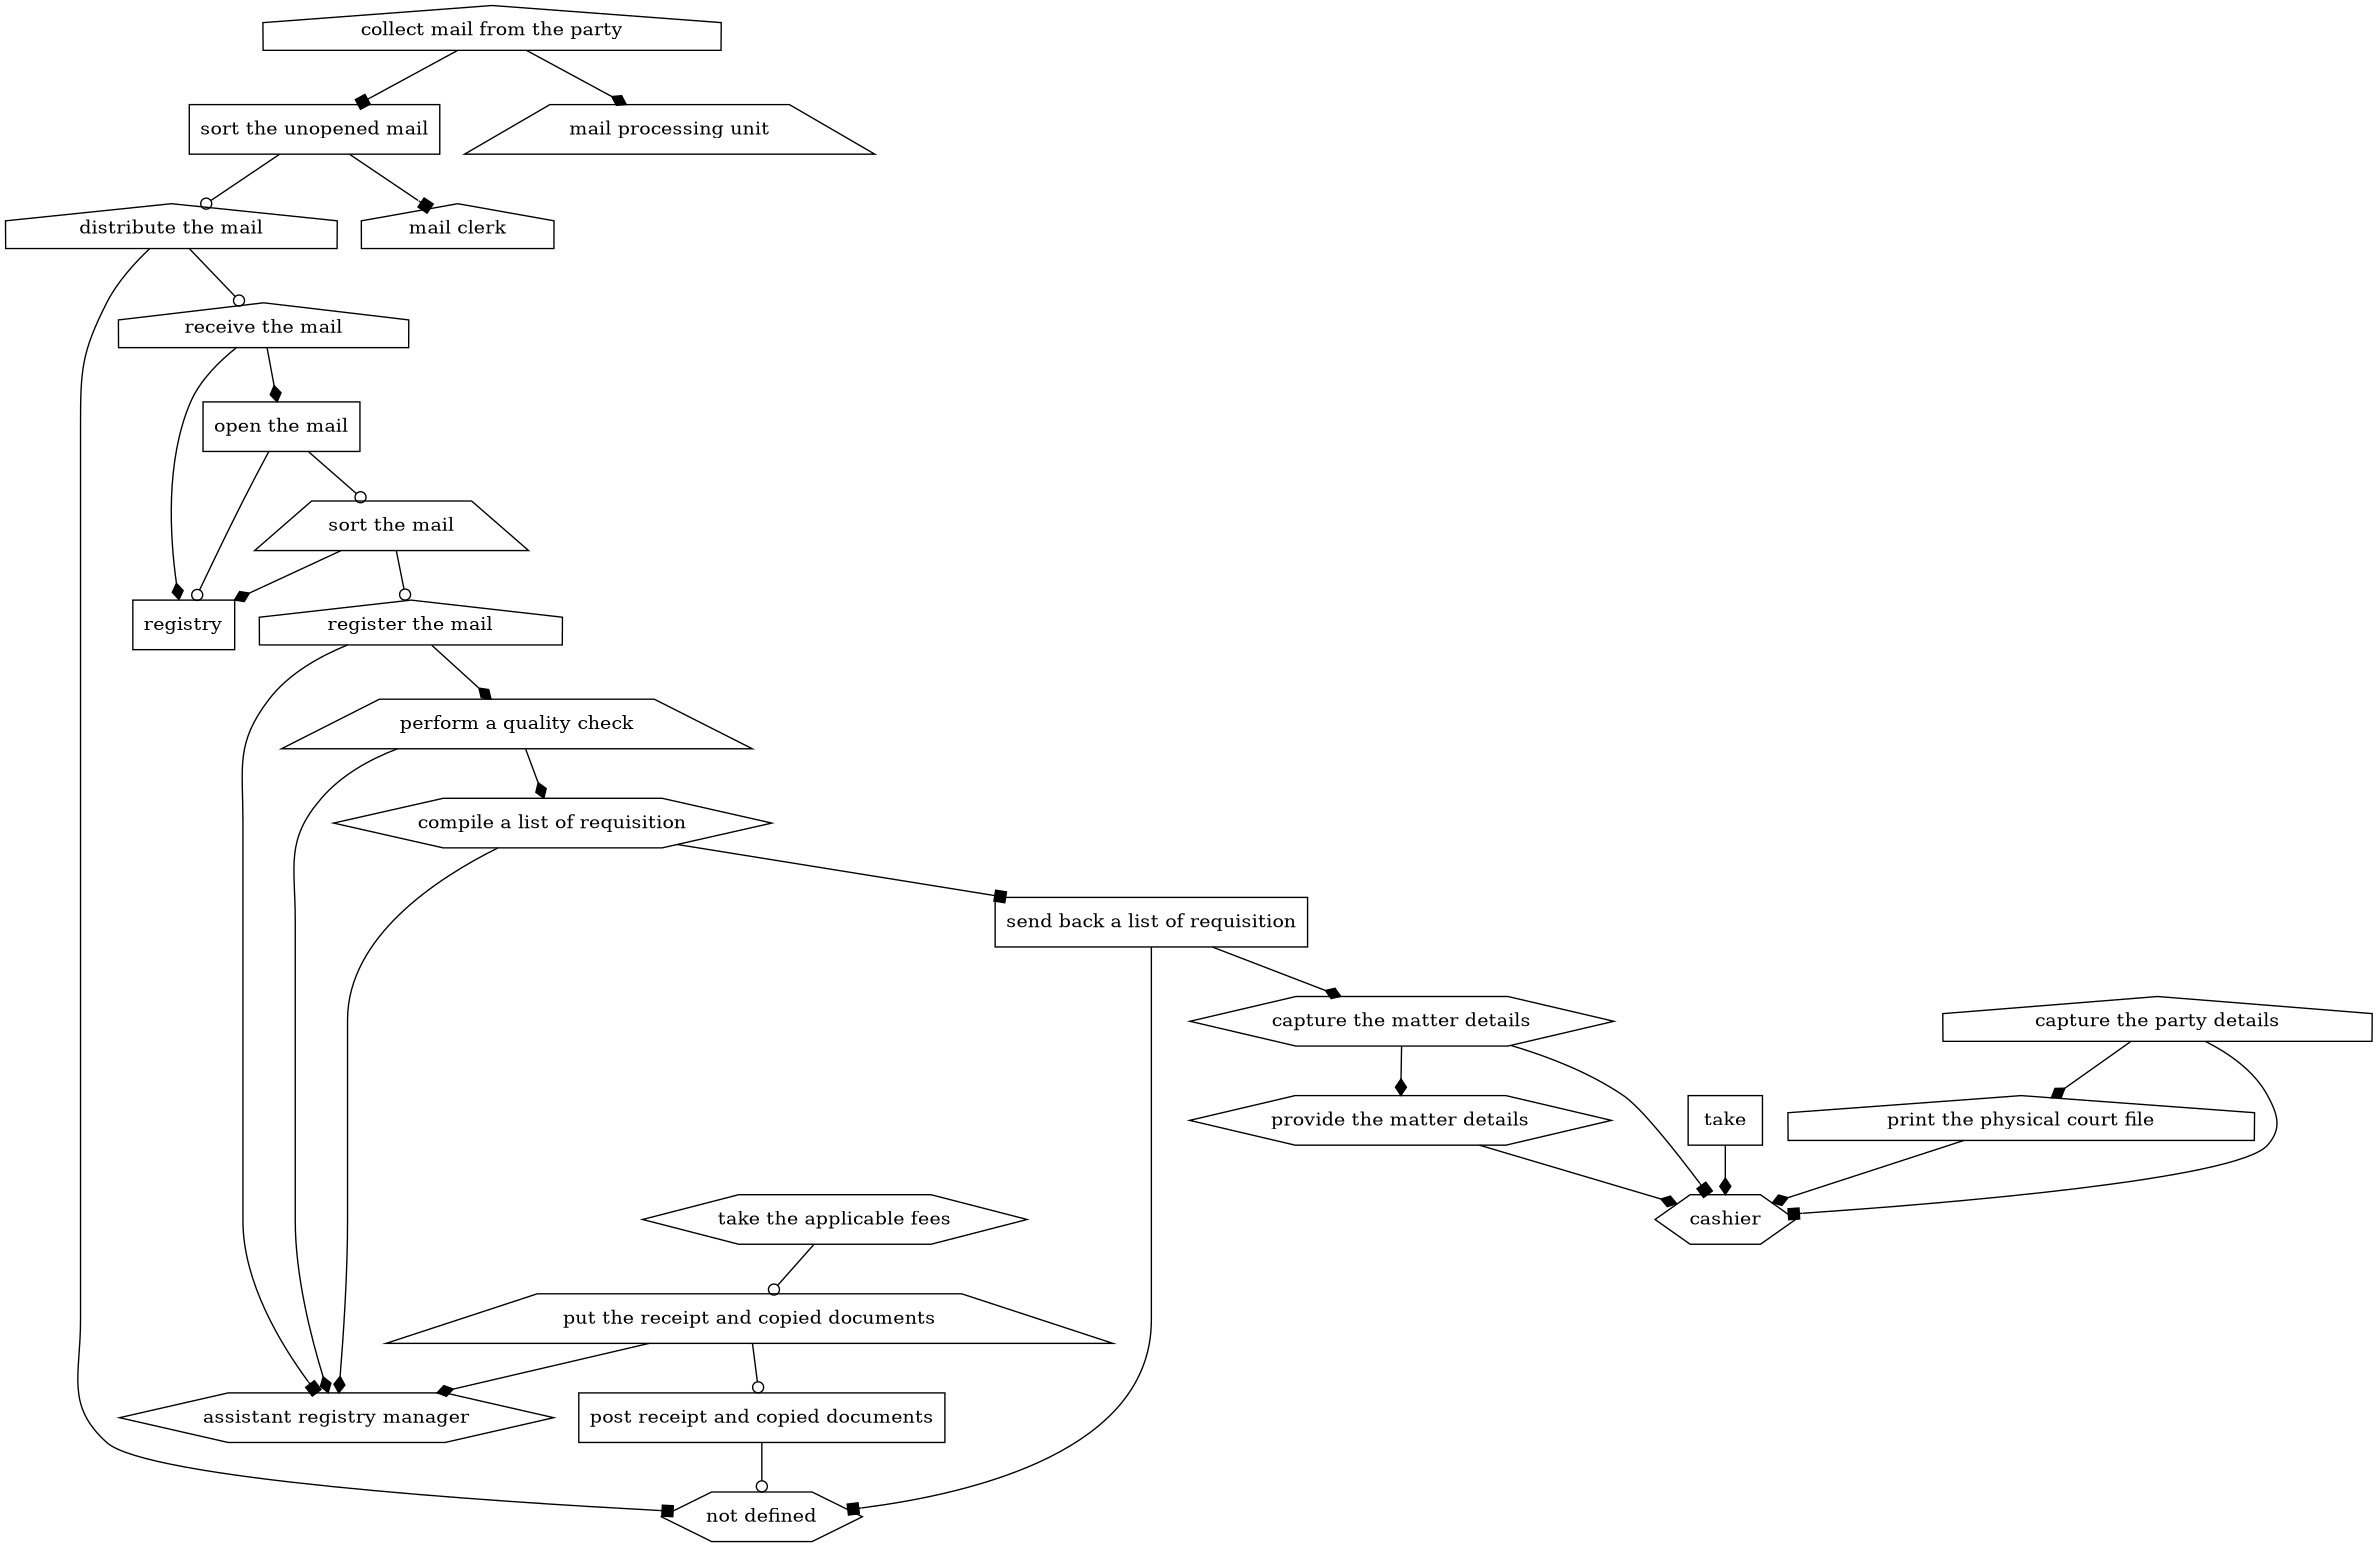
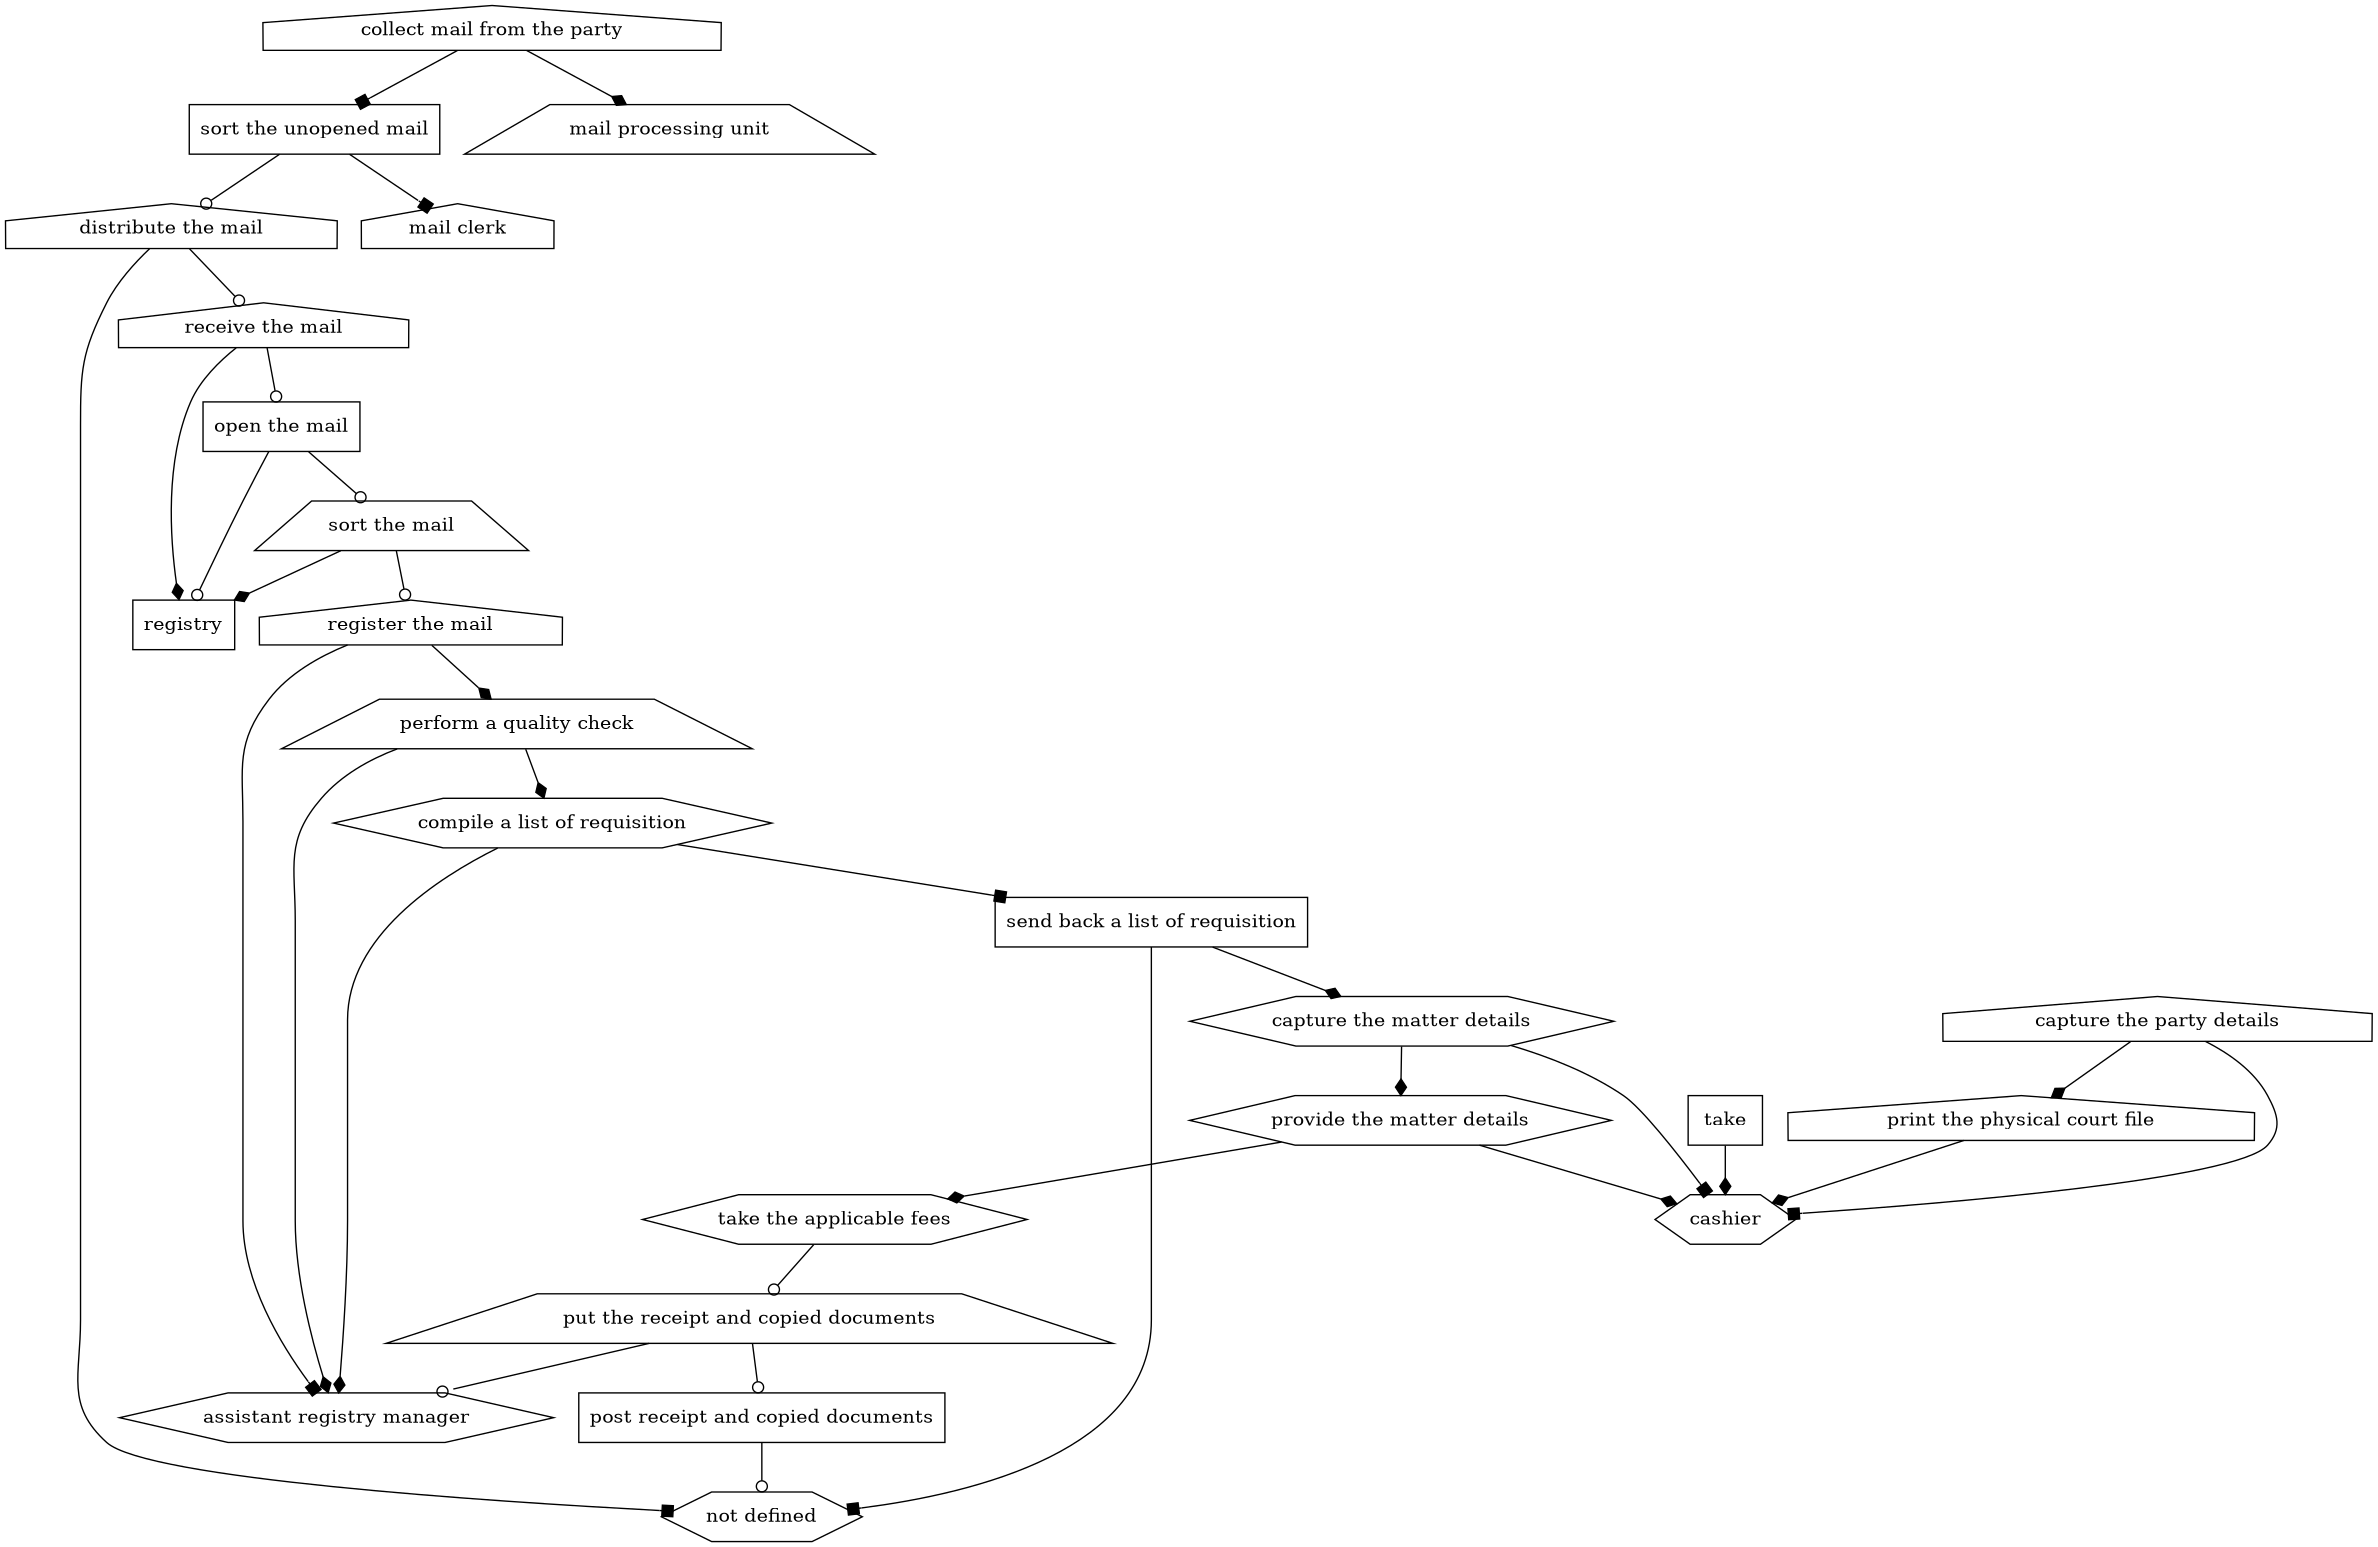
(271, 369) -> (271, 369)
none -> (1123, 1169)
(551, 1366) -> (551, 1366)
